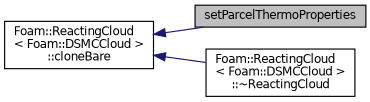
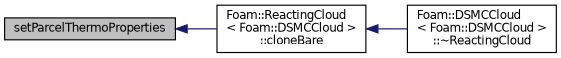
(184, 30) -> (202, 29)
(280, 73) -> (482, 29)
